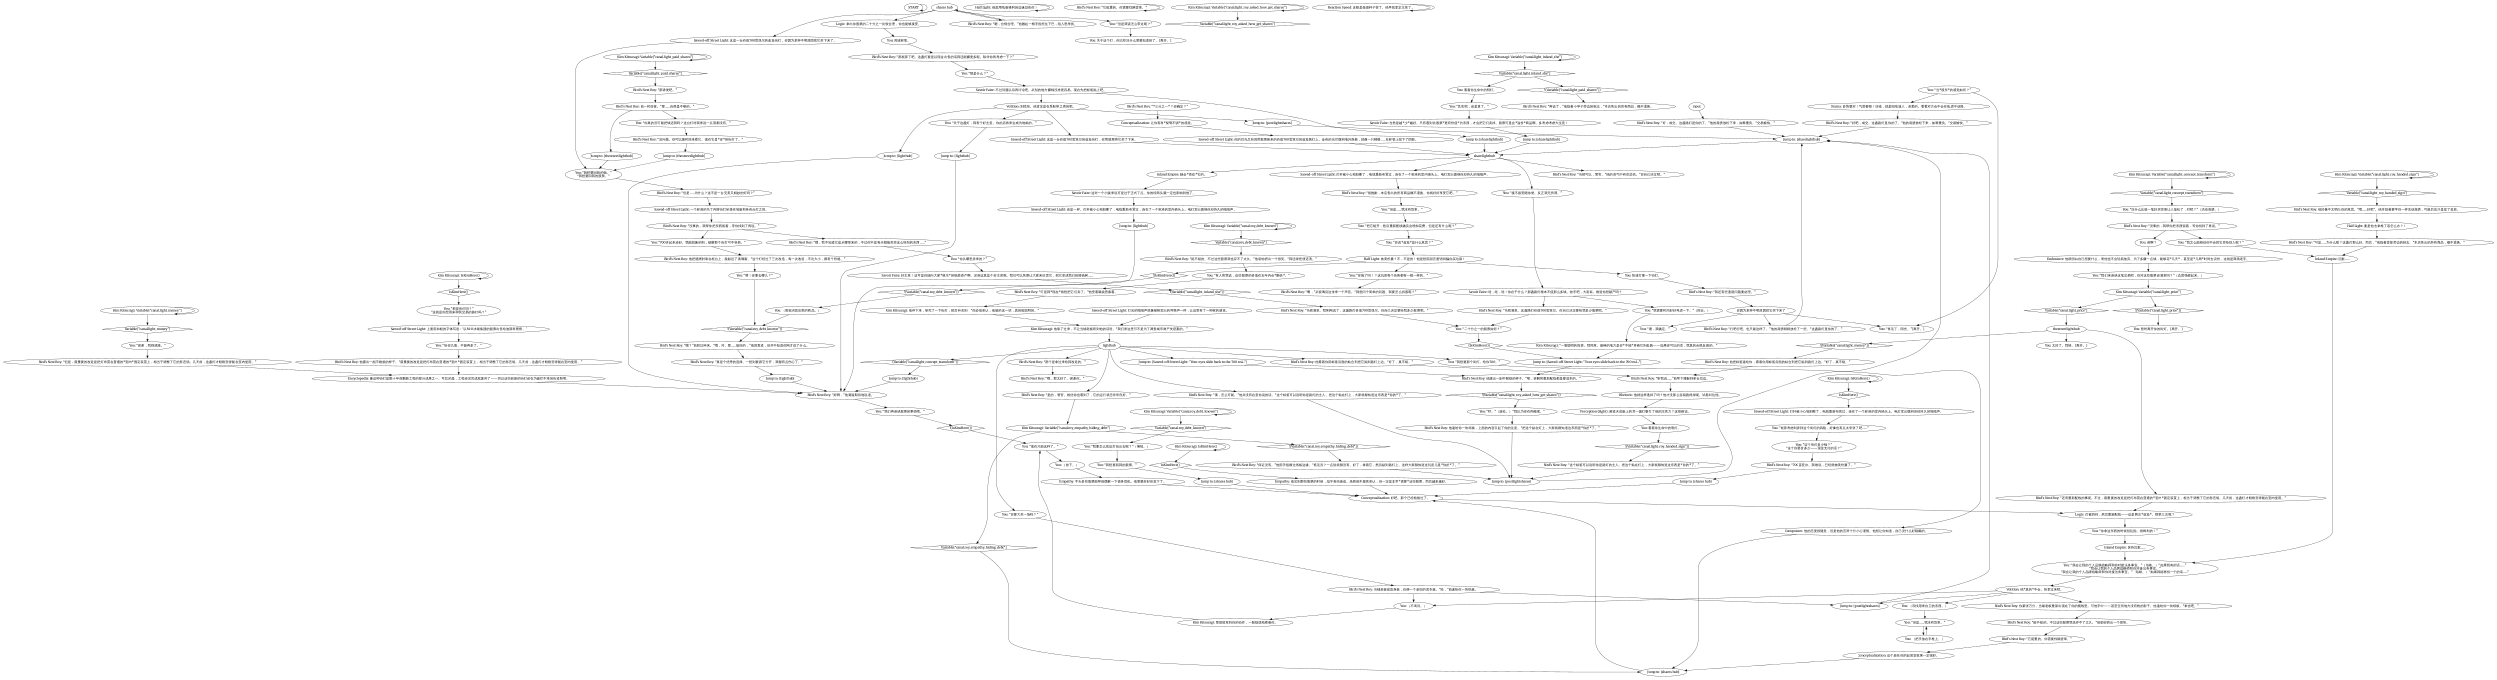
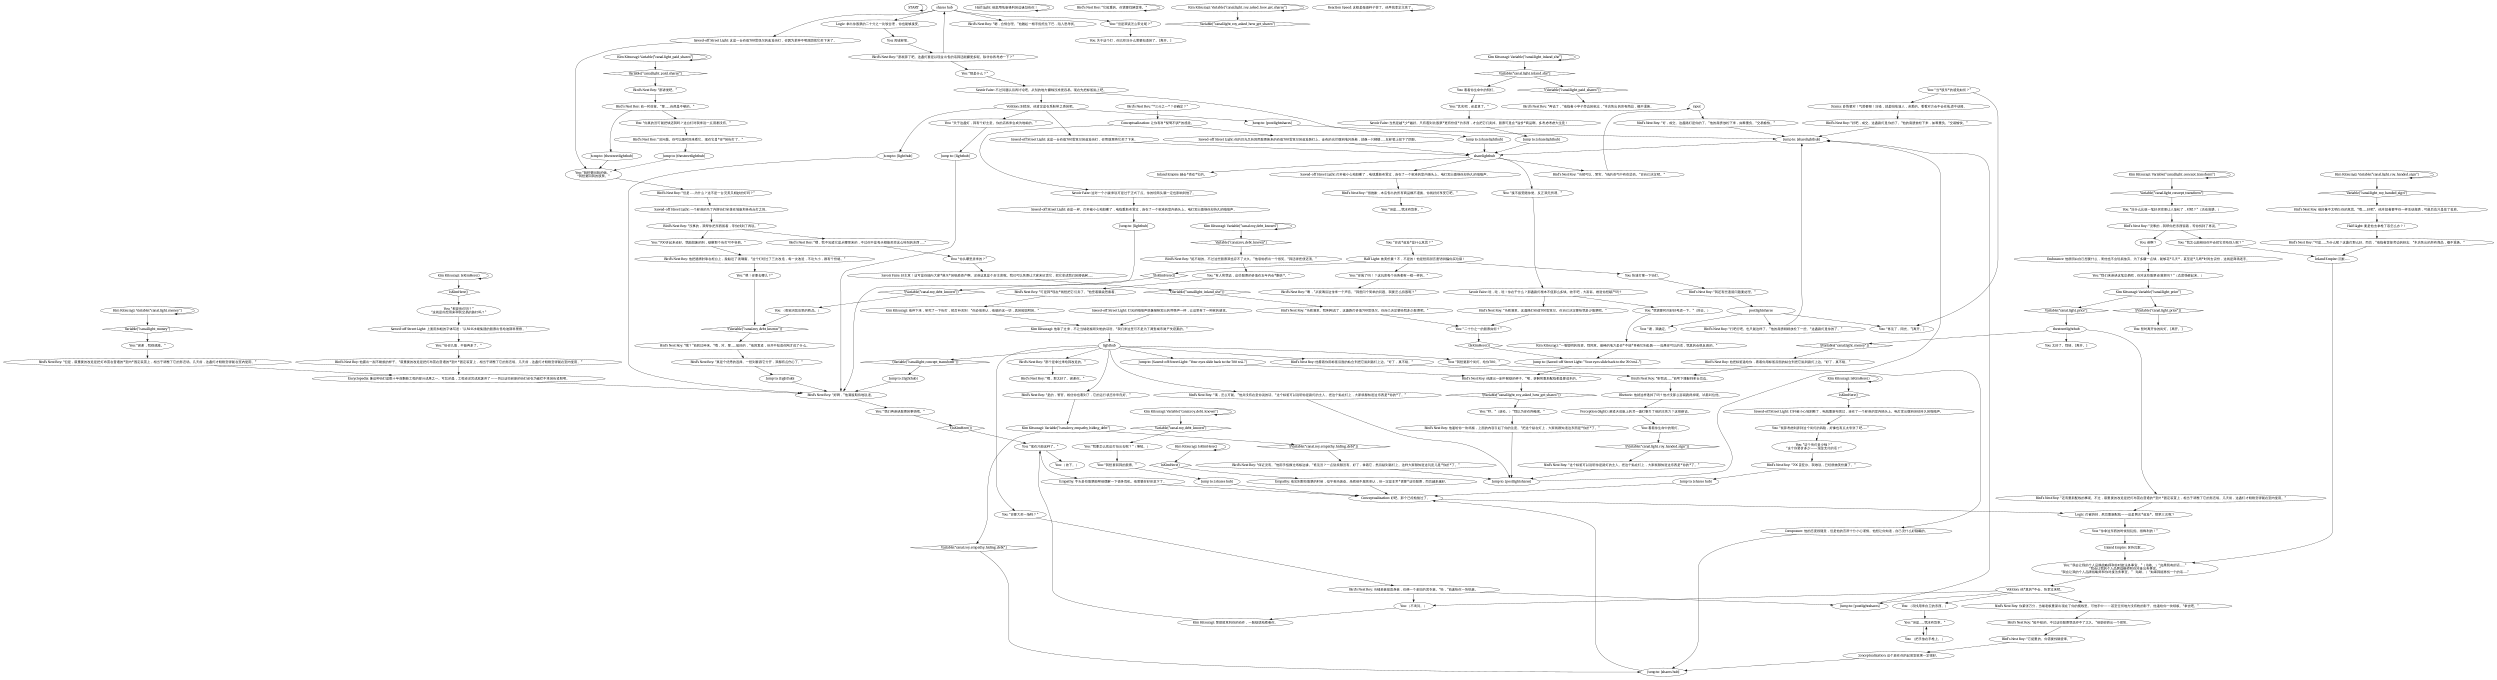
(981, 15) -> (944, 33)
none -> (1622, 114)
(1159, 183) -> (985, 139)
(1407, 226) -> none
(1761, 311) -> (1761, 311)
(1088, 473) -> (1051, 472)
